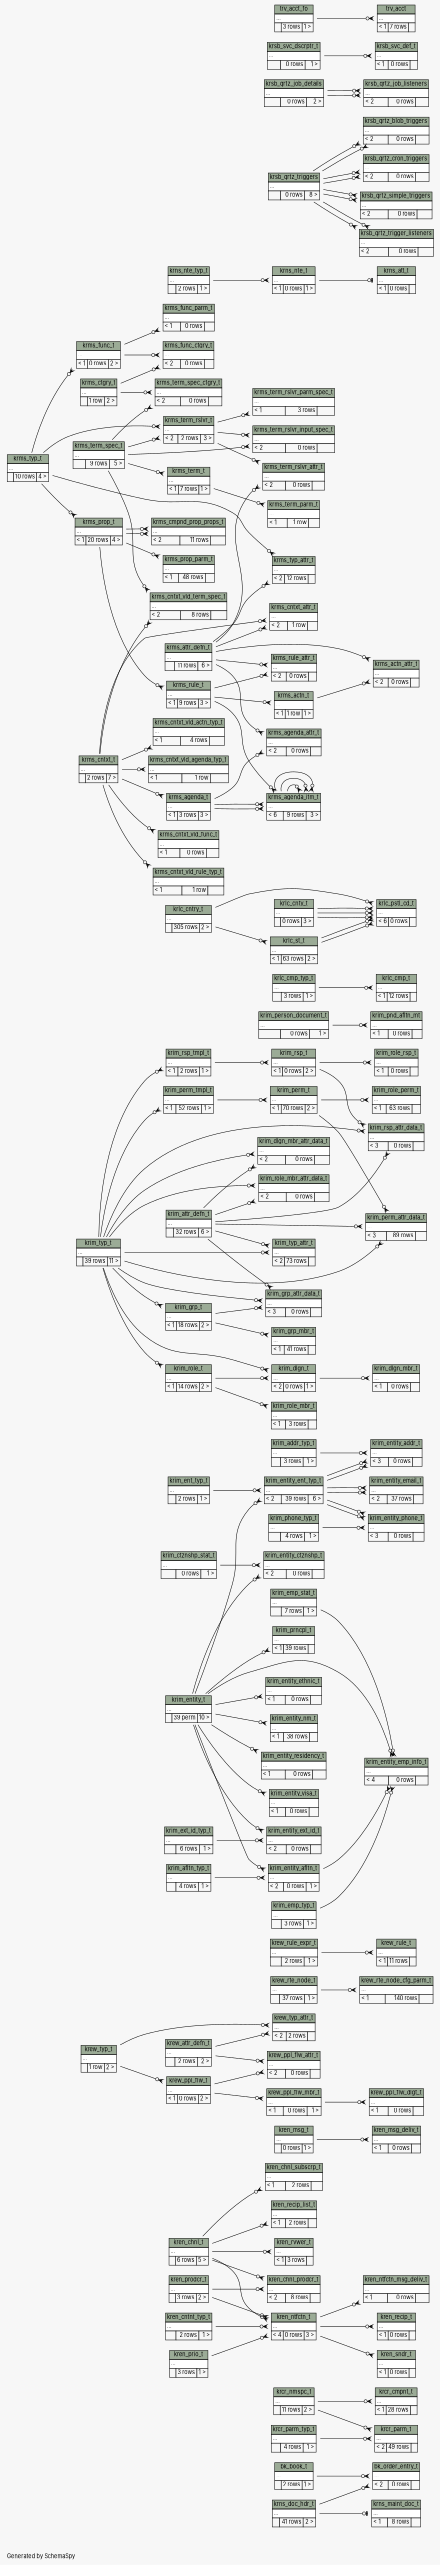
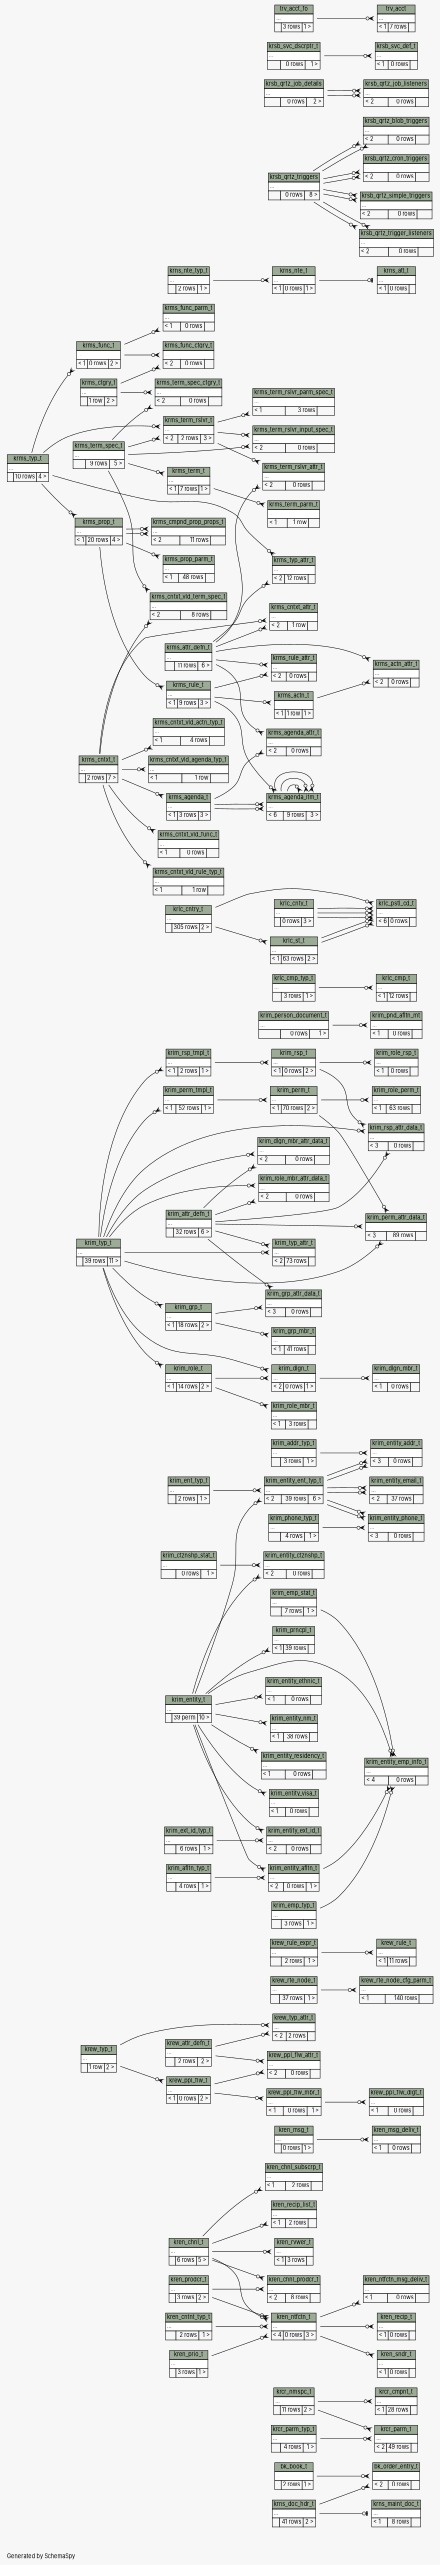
(184, 1292) -> none
